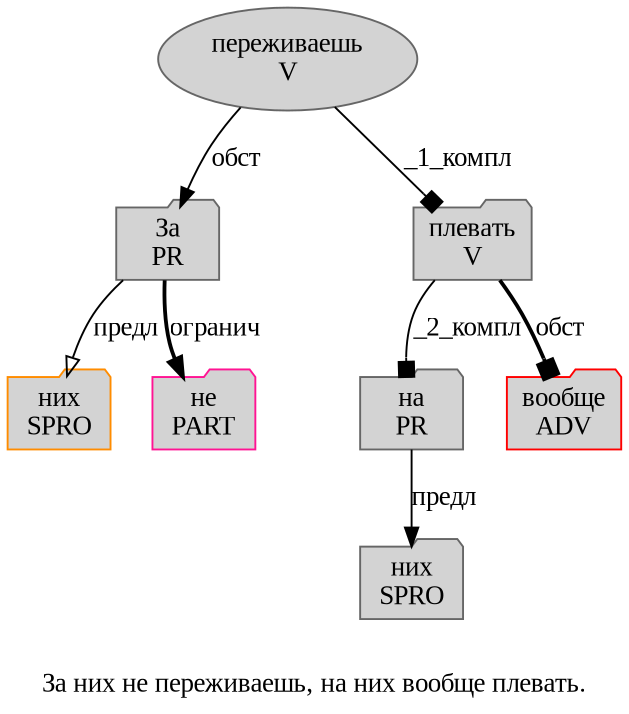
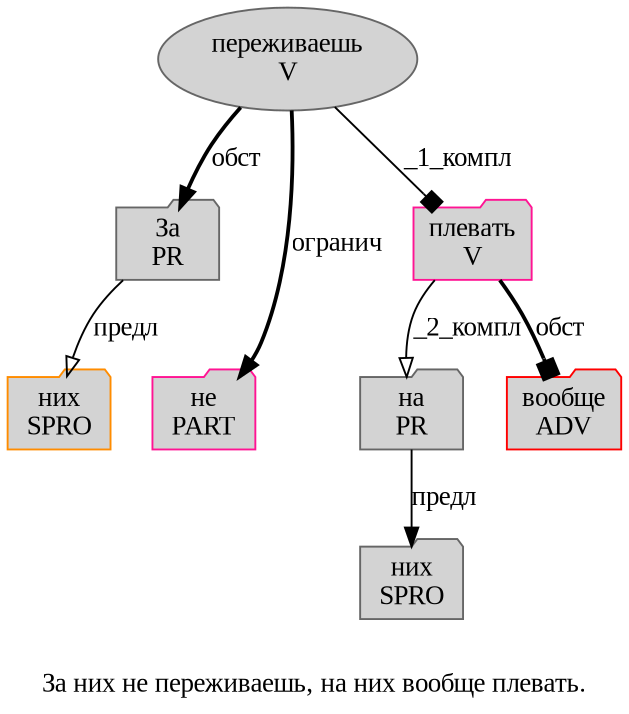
(211, 146) -> (211, 146)
(473, 244) -> (473, 244)
(413, 316) -> (413, 316)
(166, 320) -> (287, 238)
